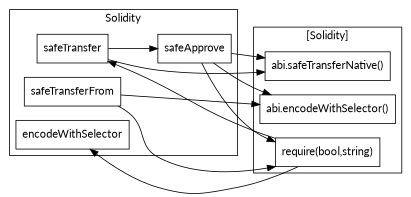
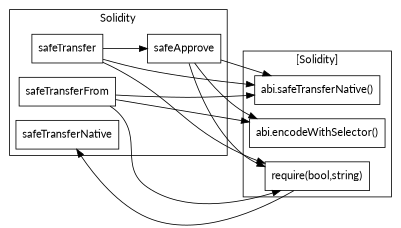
none -> (181, 97)
(198, 105) -> (183, 116)
(73, 135) -> (67, 135)
